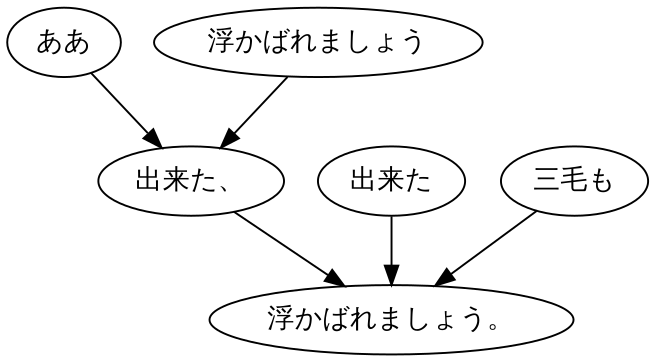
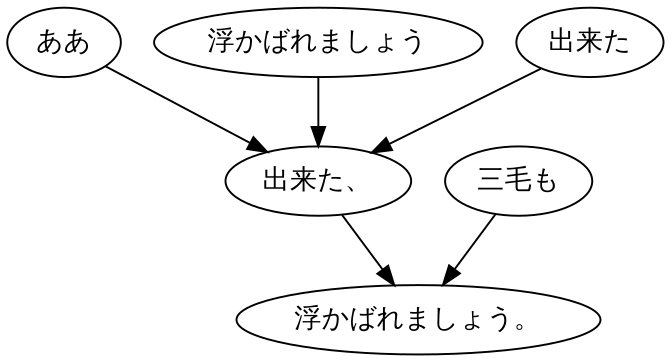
(392, 241) -> (465, 106)
